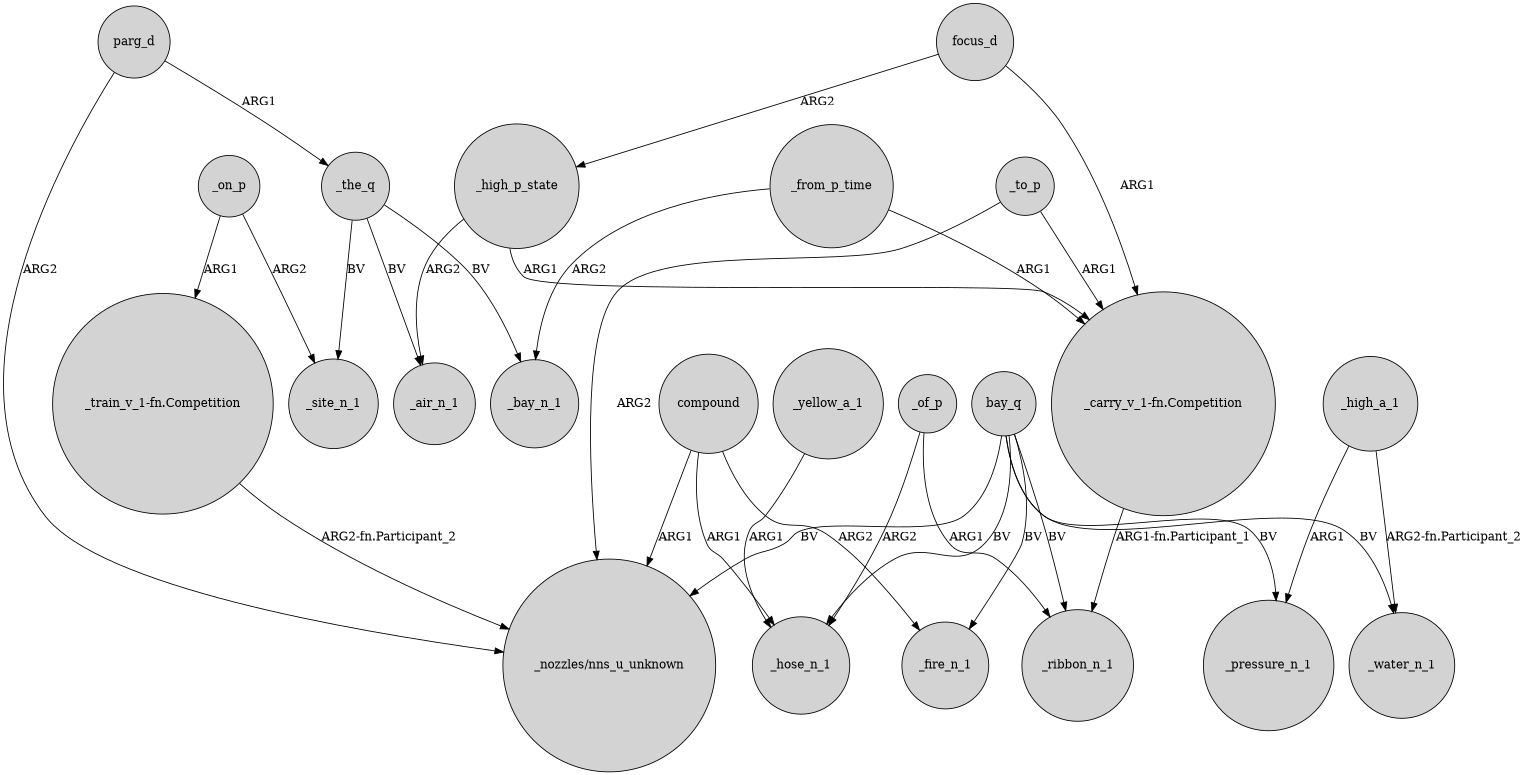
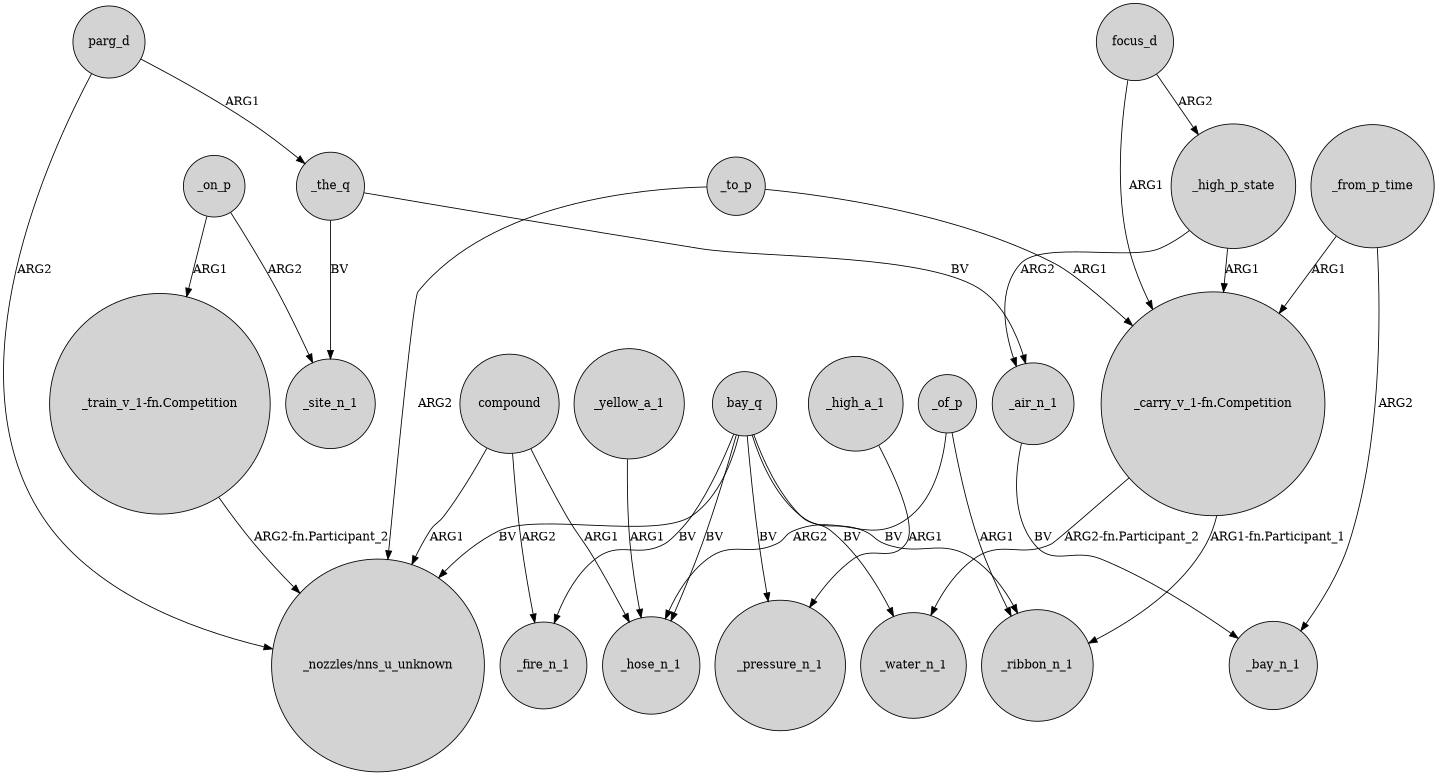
(464, 268) -> (1089, 556)
(1385, 528) -> (1031, 550)
